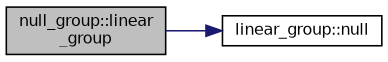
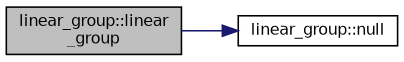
(86, 31) -> (94, 31)
